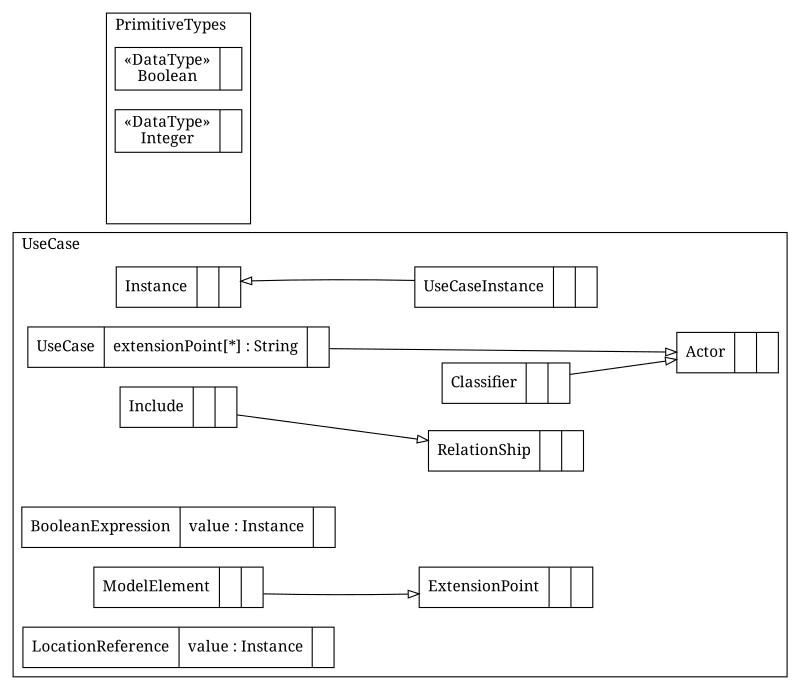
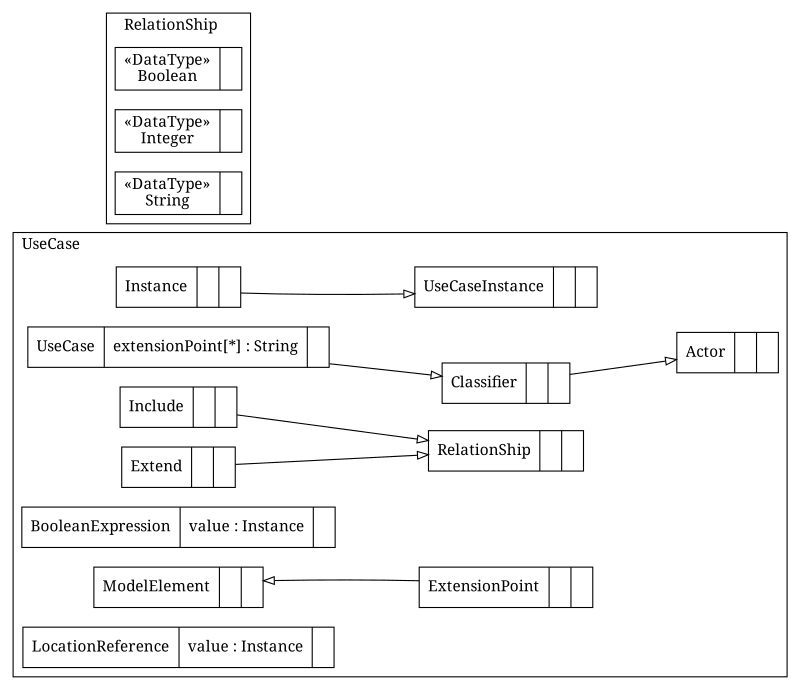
(171, 26) -> (171, 26)
none -> (178, 193)
(333, 280) -> (322, 294)
(498, 350) -> (380, 369)
none -> (178, 467)
(336, 595) -> (347, 580)
